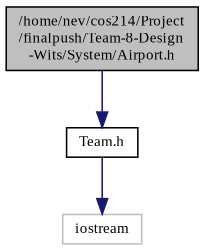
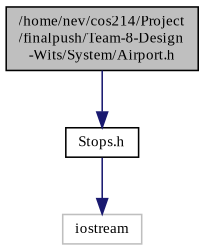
(102, 142) -> (102, 142)
